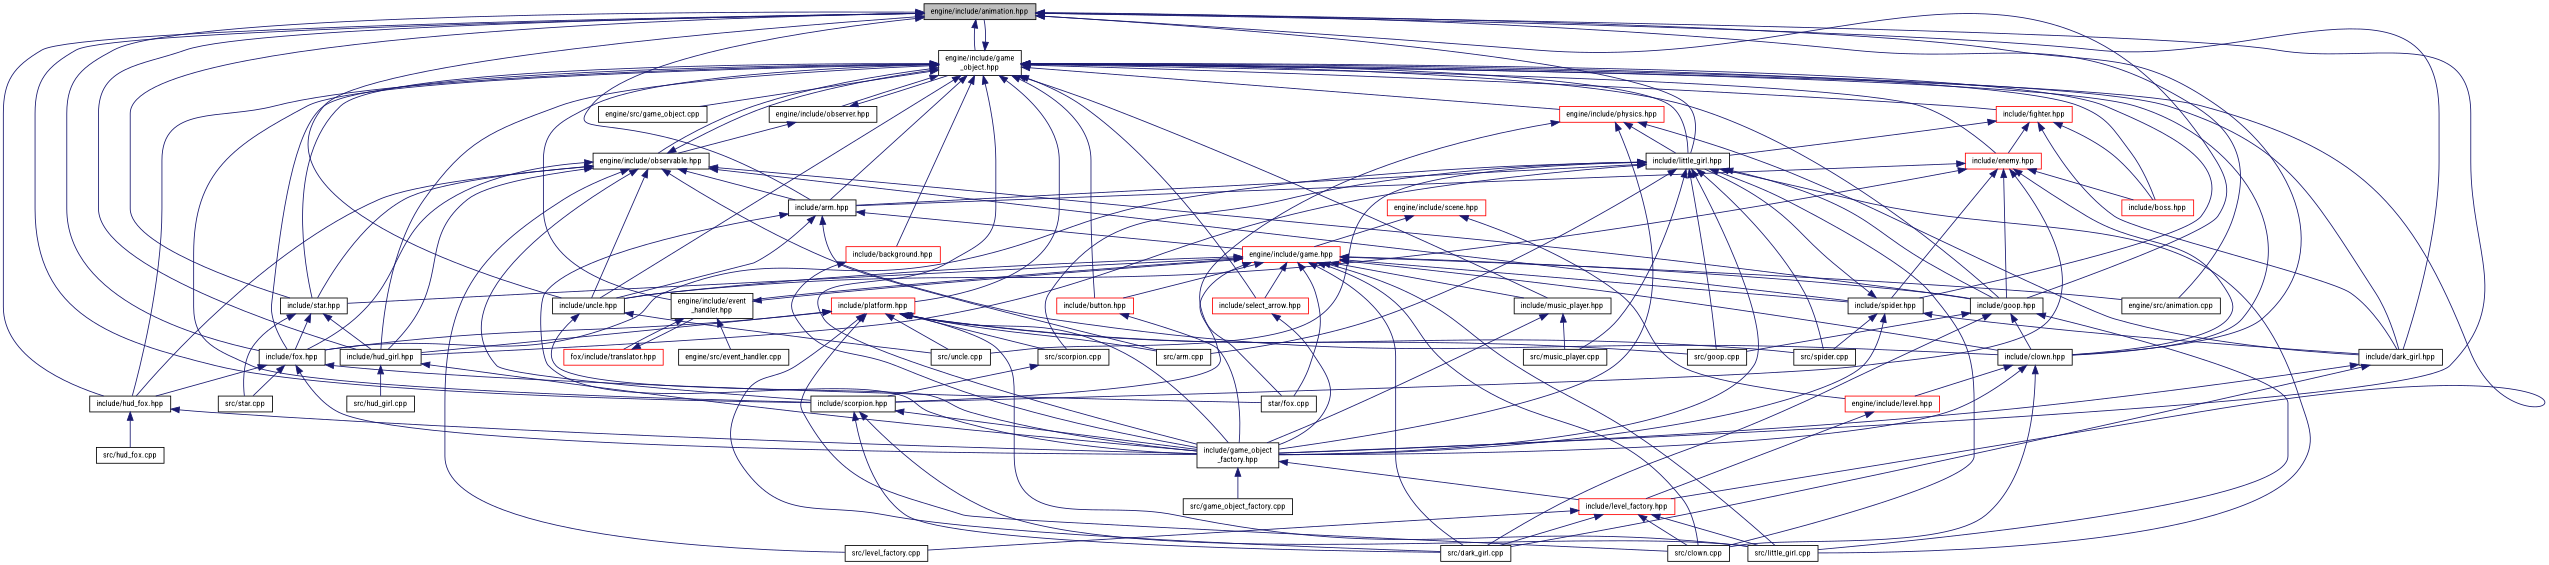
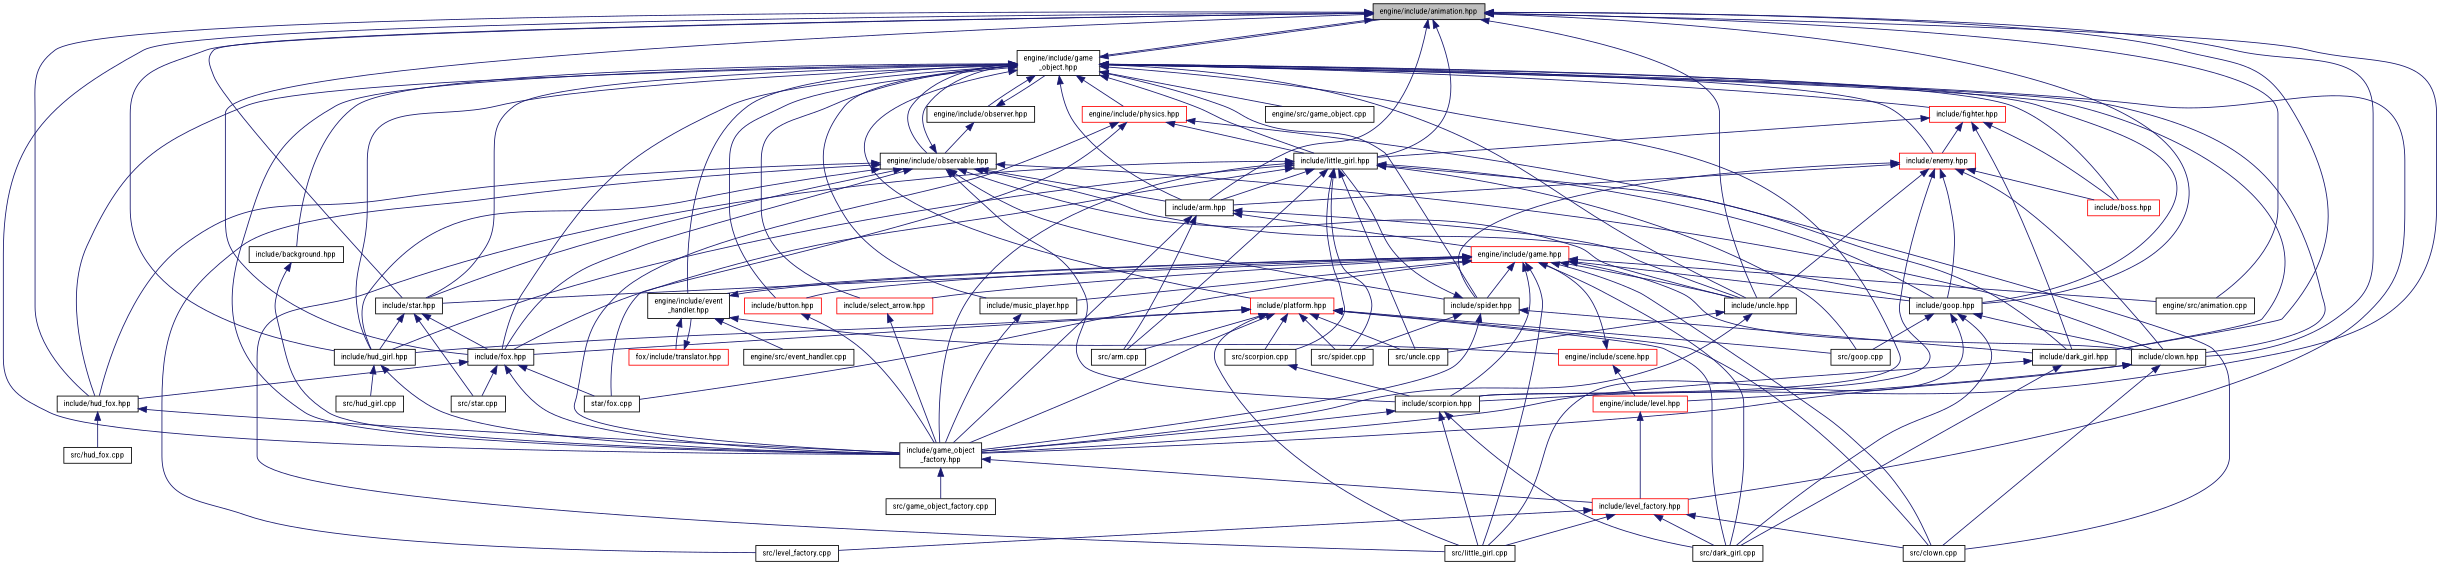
(893, 255) -> (296, 255)
none -> (1107, 345)
(1565, 357) -> none
